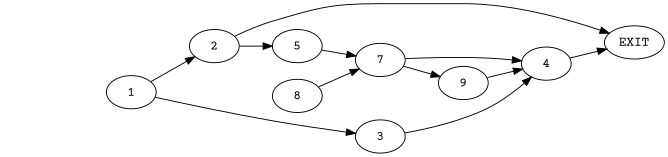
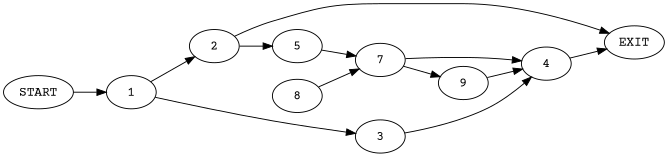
none -> (38, 92)
